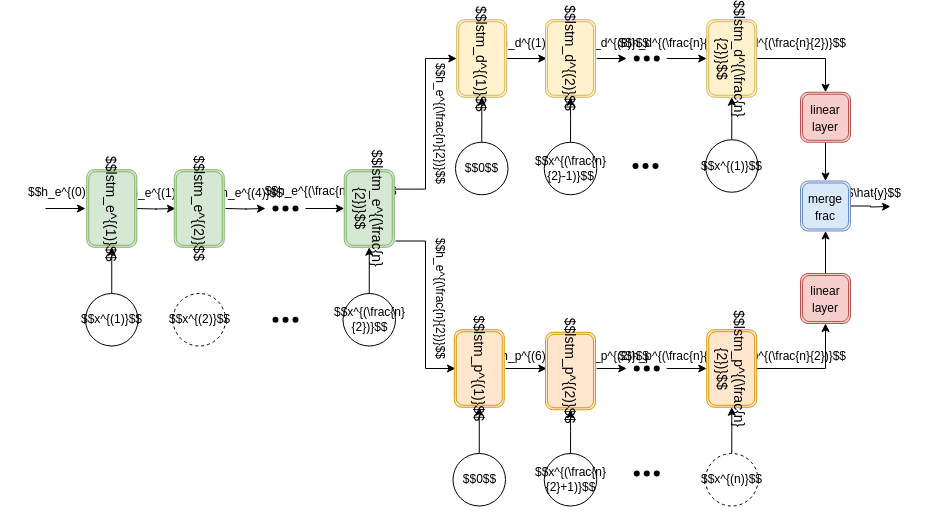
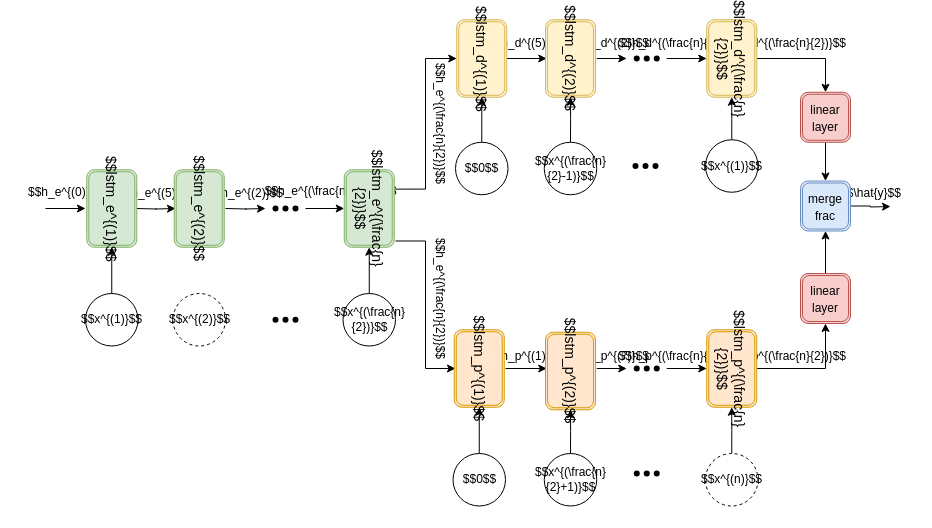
(526, 44) -> (526, 44)
(612, 44) -> (612, 44)
(156, 194) -> (156, 194)
(246, 194) -> (246, 194)
(526, 357) -> (526, 357)
(612, 357) -> (612, 357)
